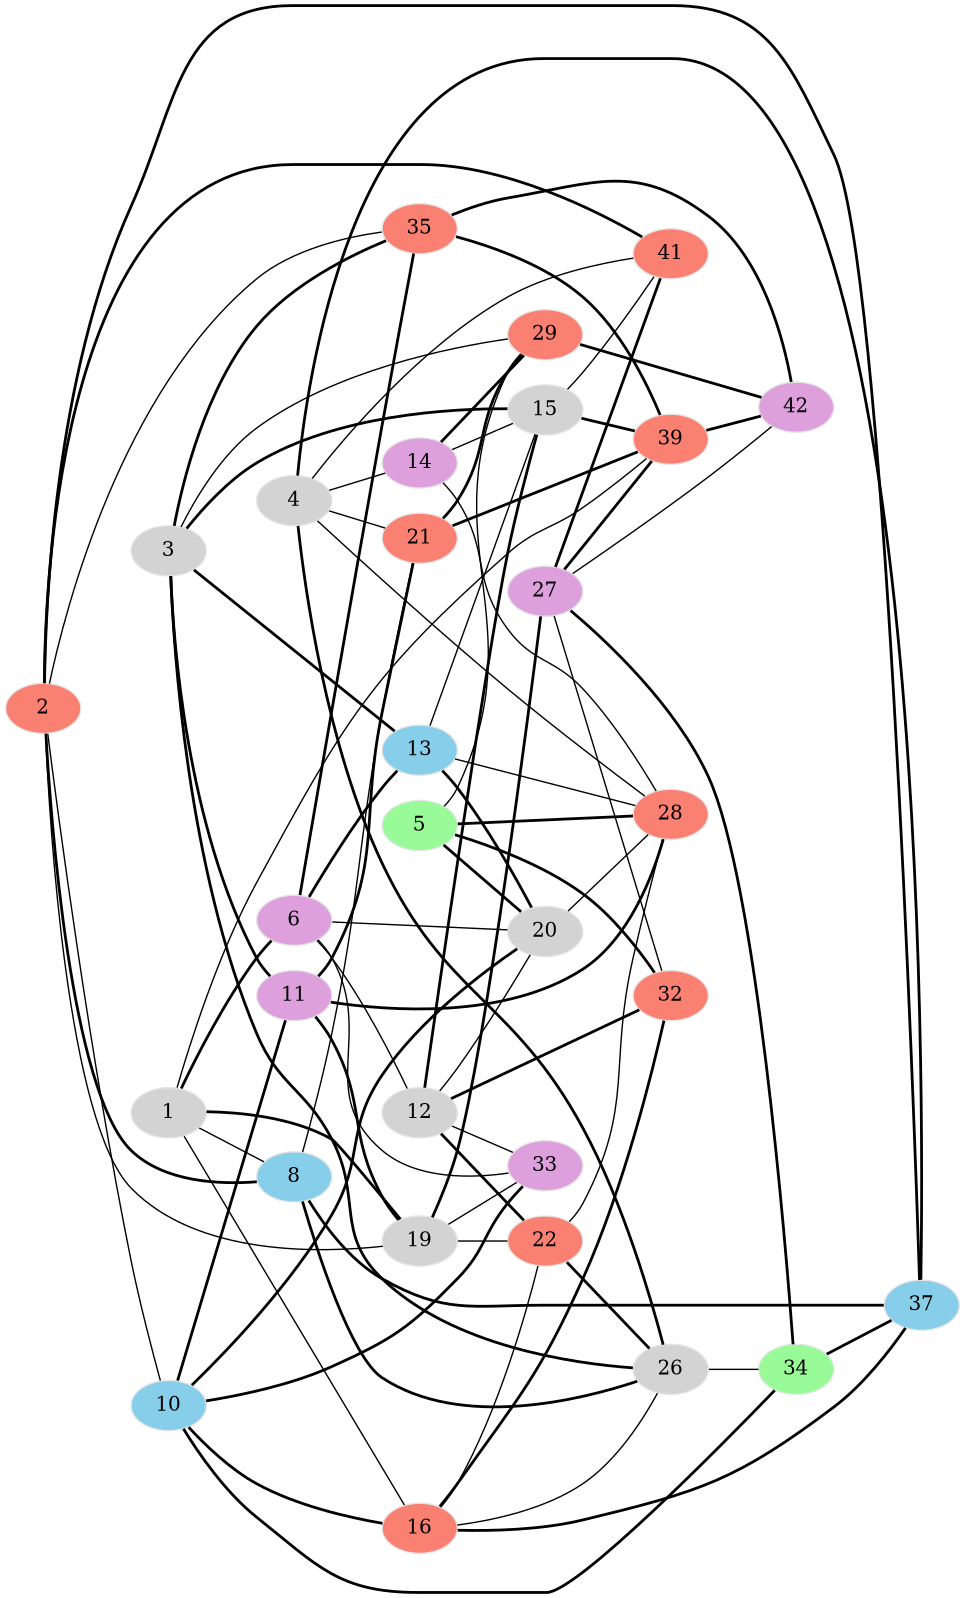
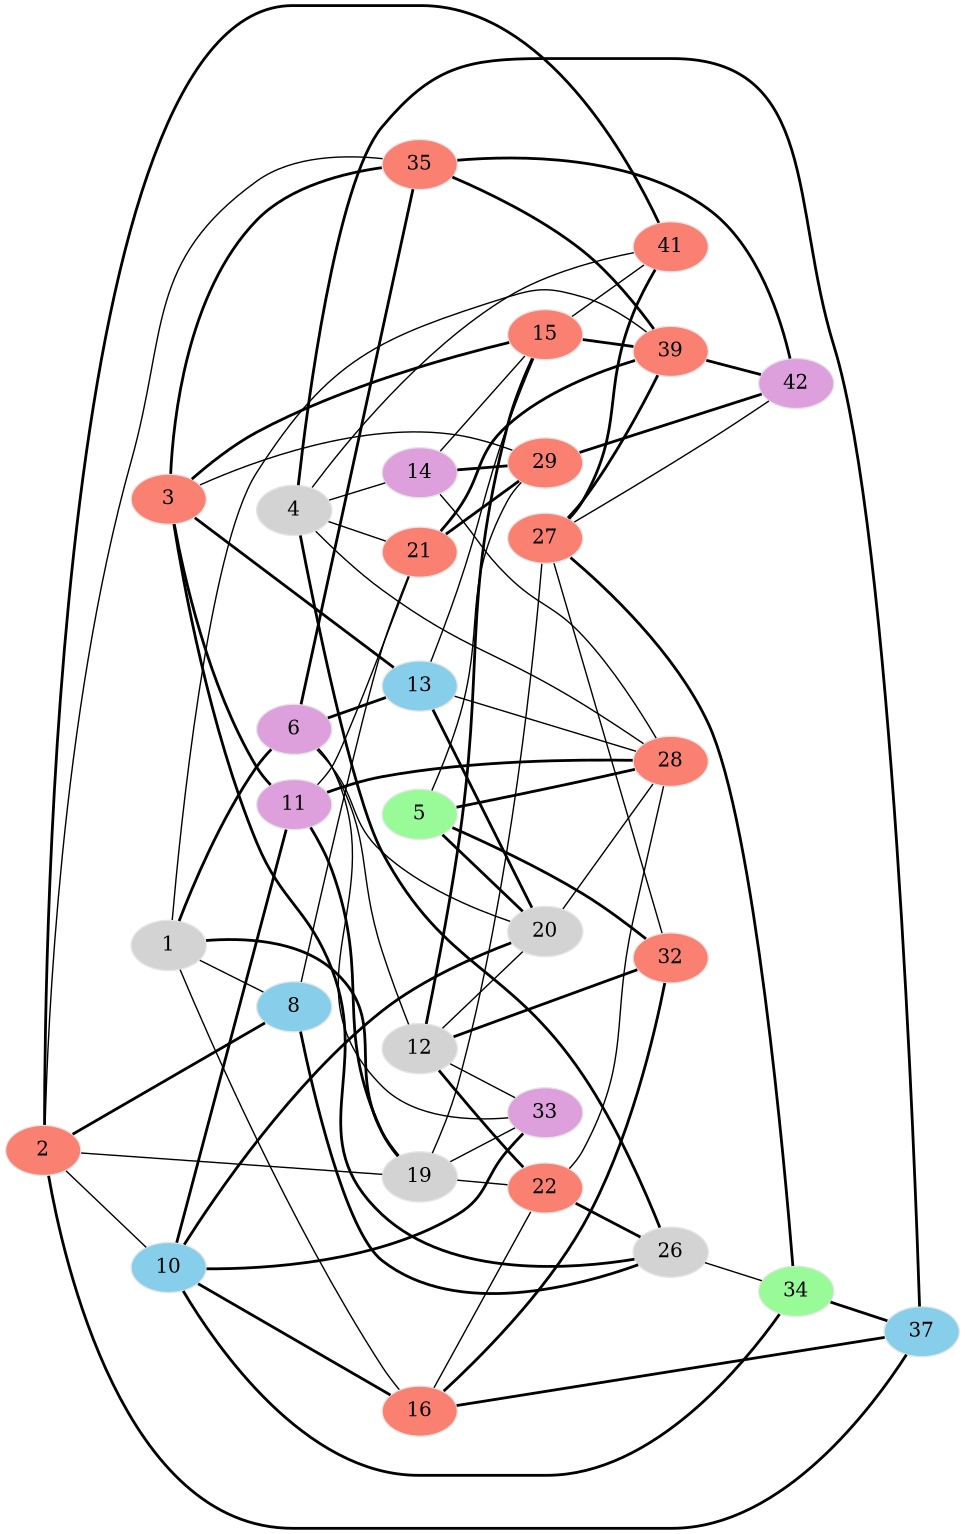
(545, 410) -> (545, 335)
(169, 551) -> (169, 499)
(545, 591) -> (545, 538)
(373, 773) -> (353, 720)
(499, 920) -> (502, 877)
(561, 1305) -> none
(576, 1488) -> none
